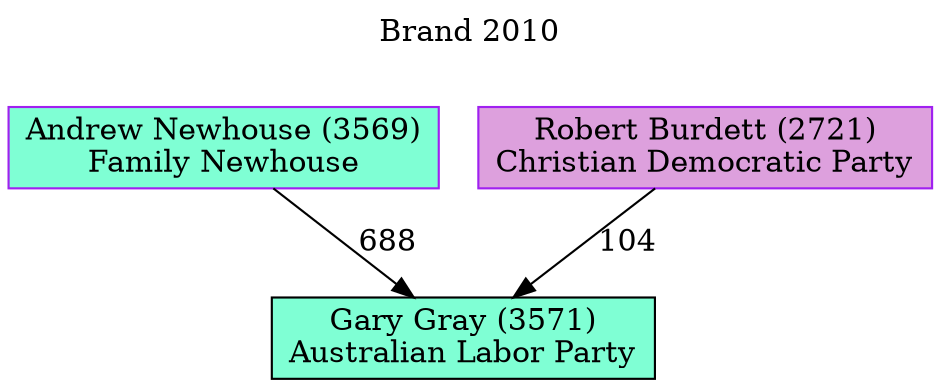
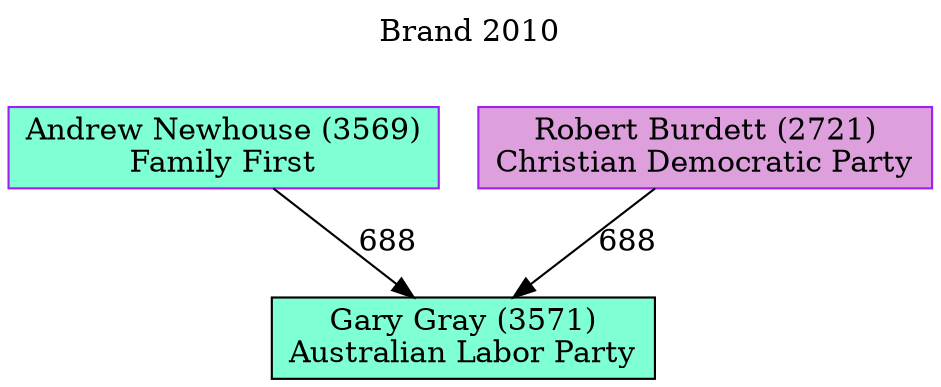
(224, 148) -> (224, 148)
(628, 243) -> (628, 243)
